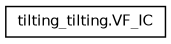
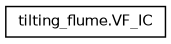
(86, 22) -> (86, 22)
